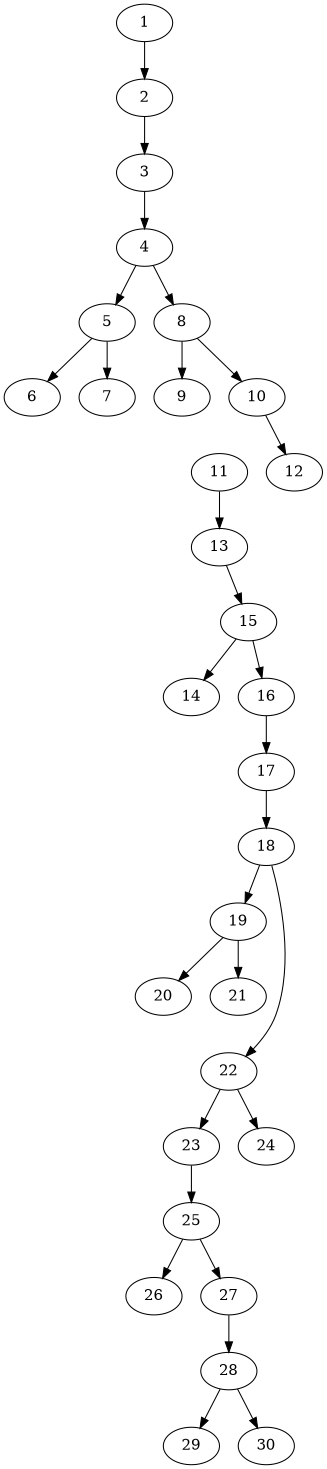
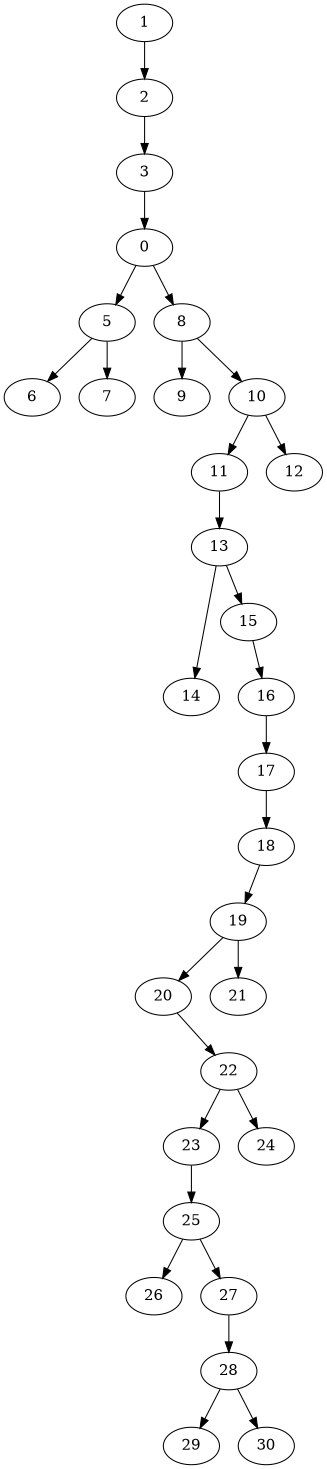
(145, 248) -> (145, 248)
none -> (241, 430)
(223, 655) -> (206, 617)
(285, 961) -> (192, 1030)
